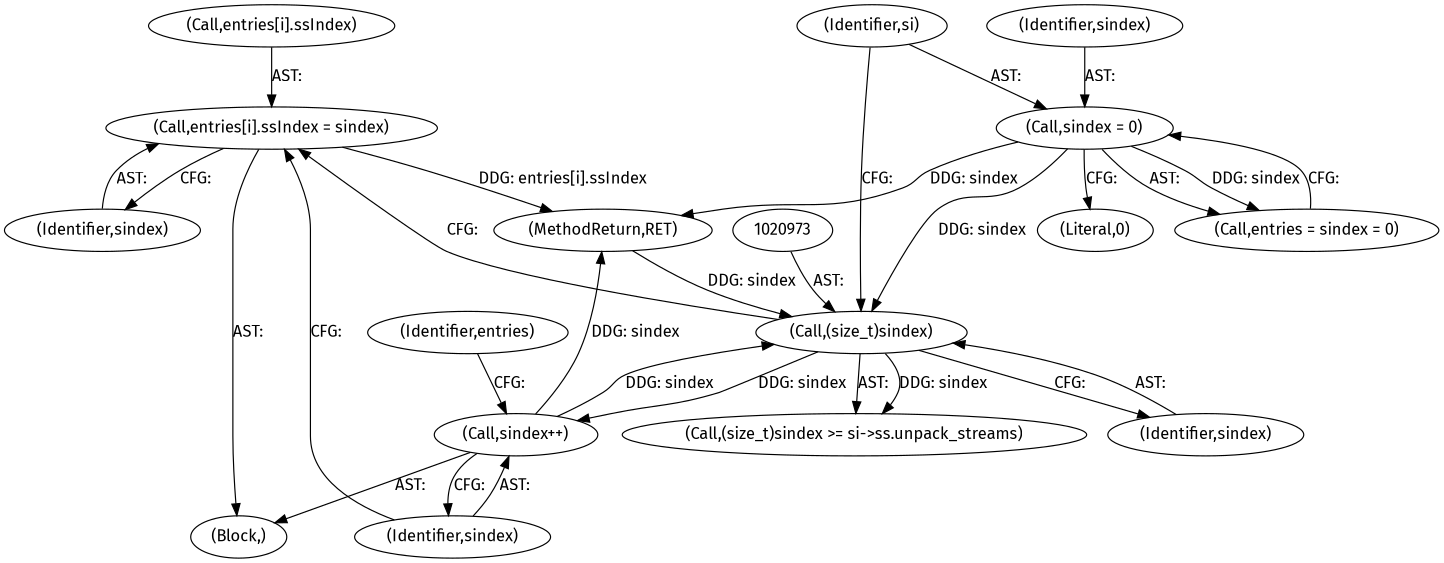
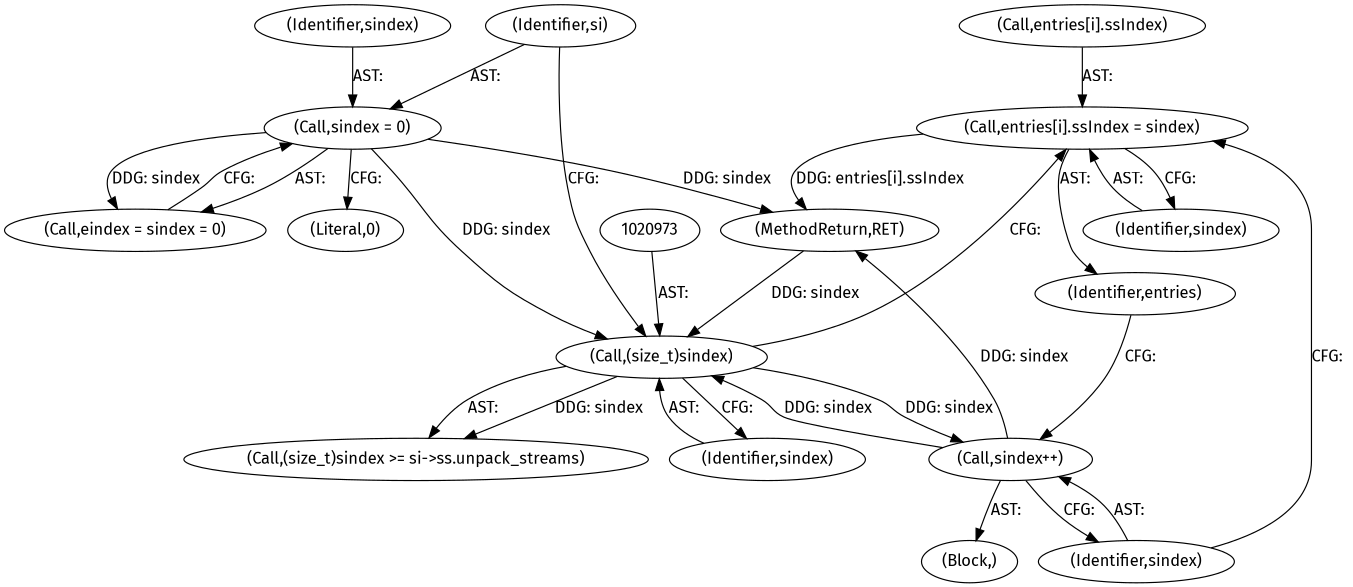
(1307, 230) -> (135, 230)
(233, 324) -> (1061, 211)
